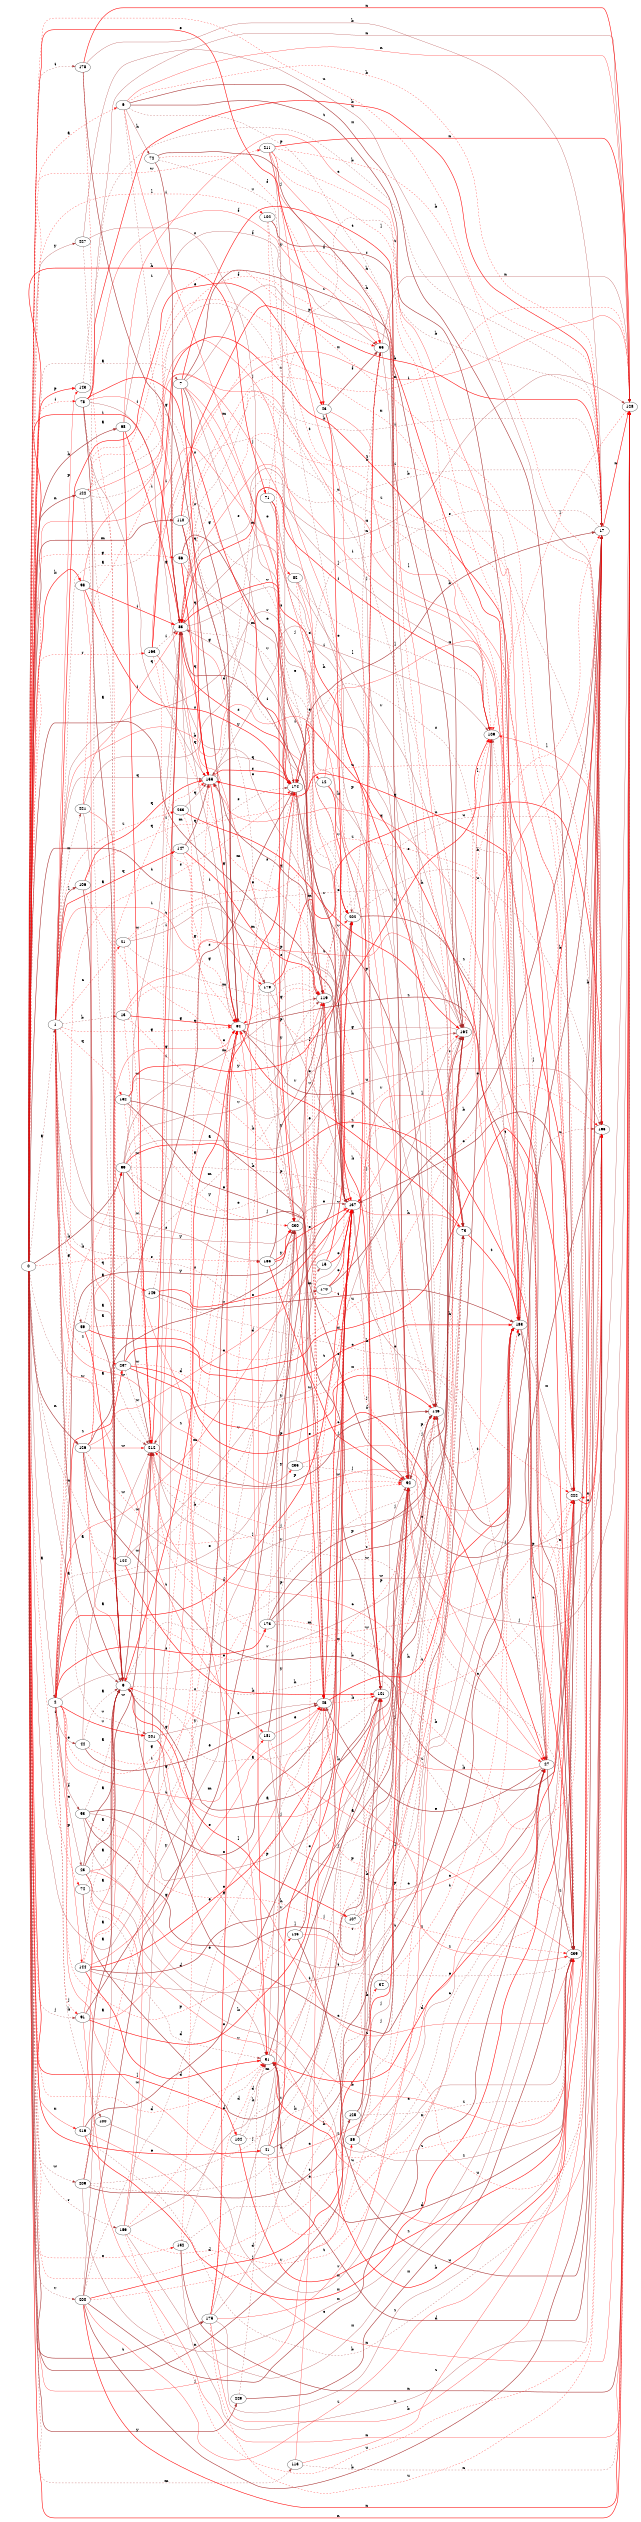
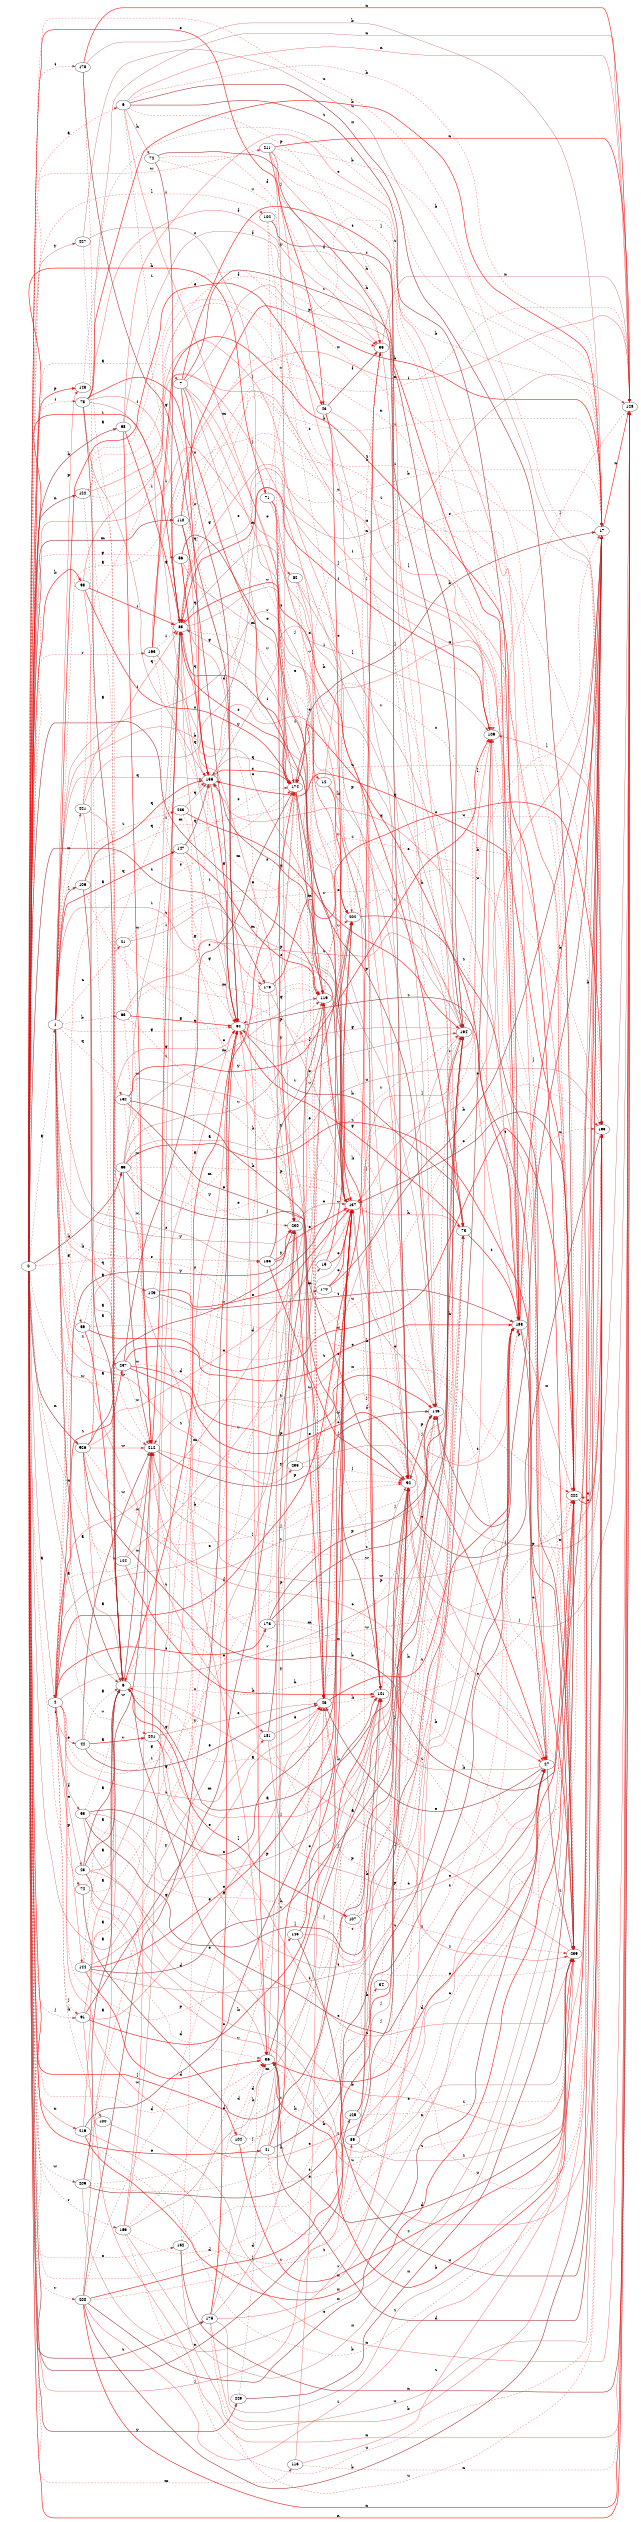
(123, 1015) -> (123, 1015)
(83, 1448) -> (83, 1448)
(378, 1470) -> (388, 1402)
(97, 1593) -> (97, 1593)
(100, 1725) -> (117, 1741)
(267, 2060) -> (267, 2060)
